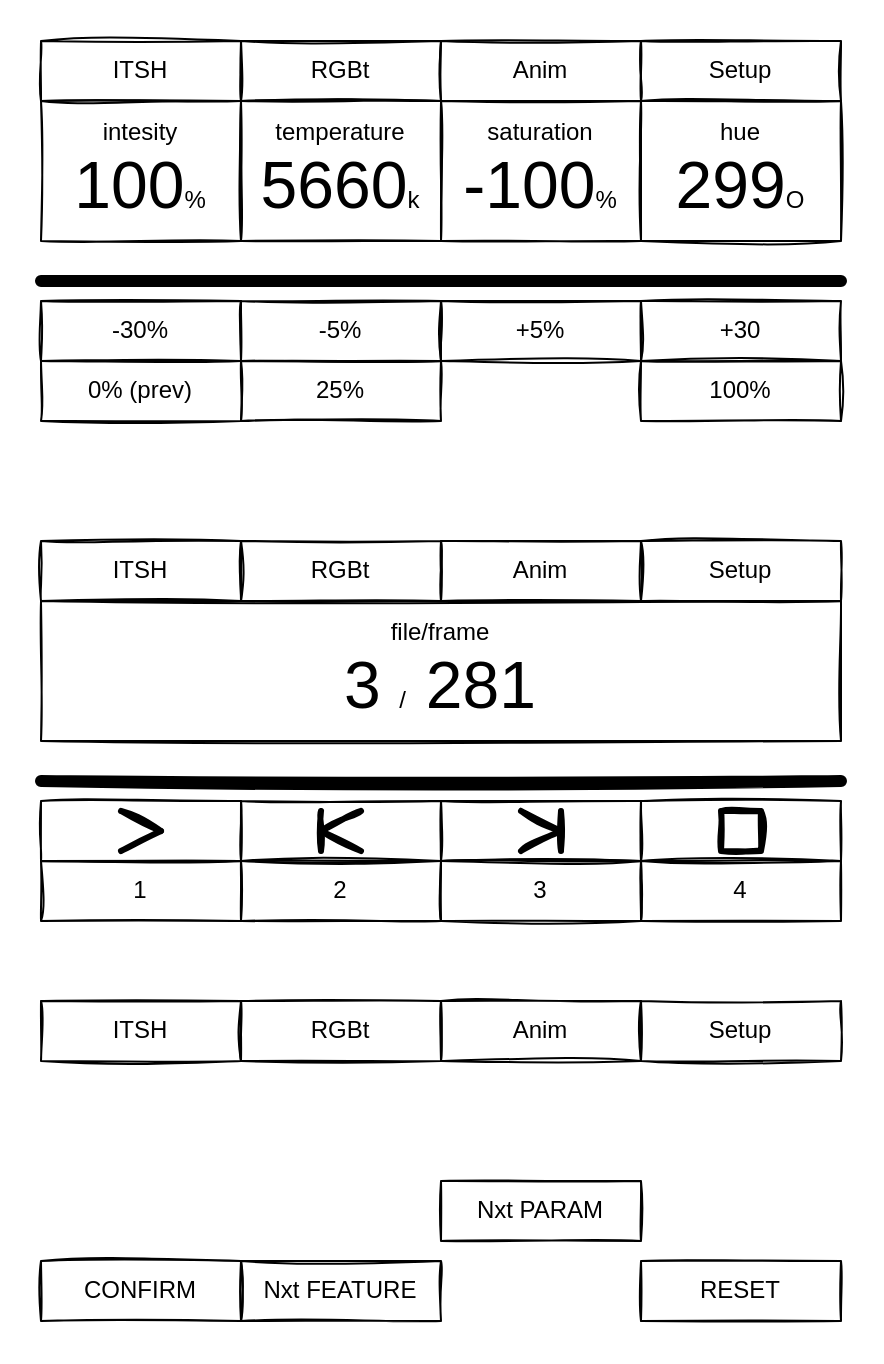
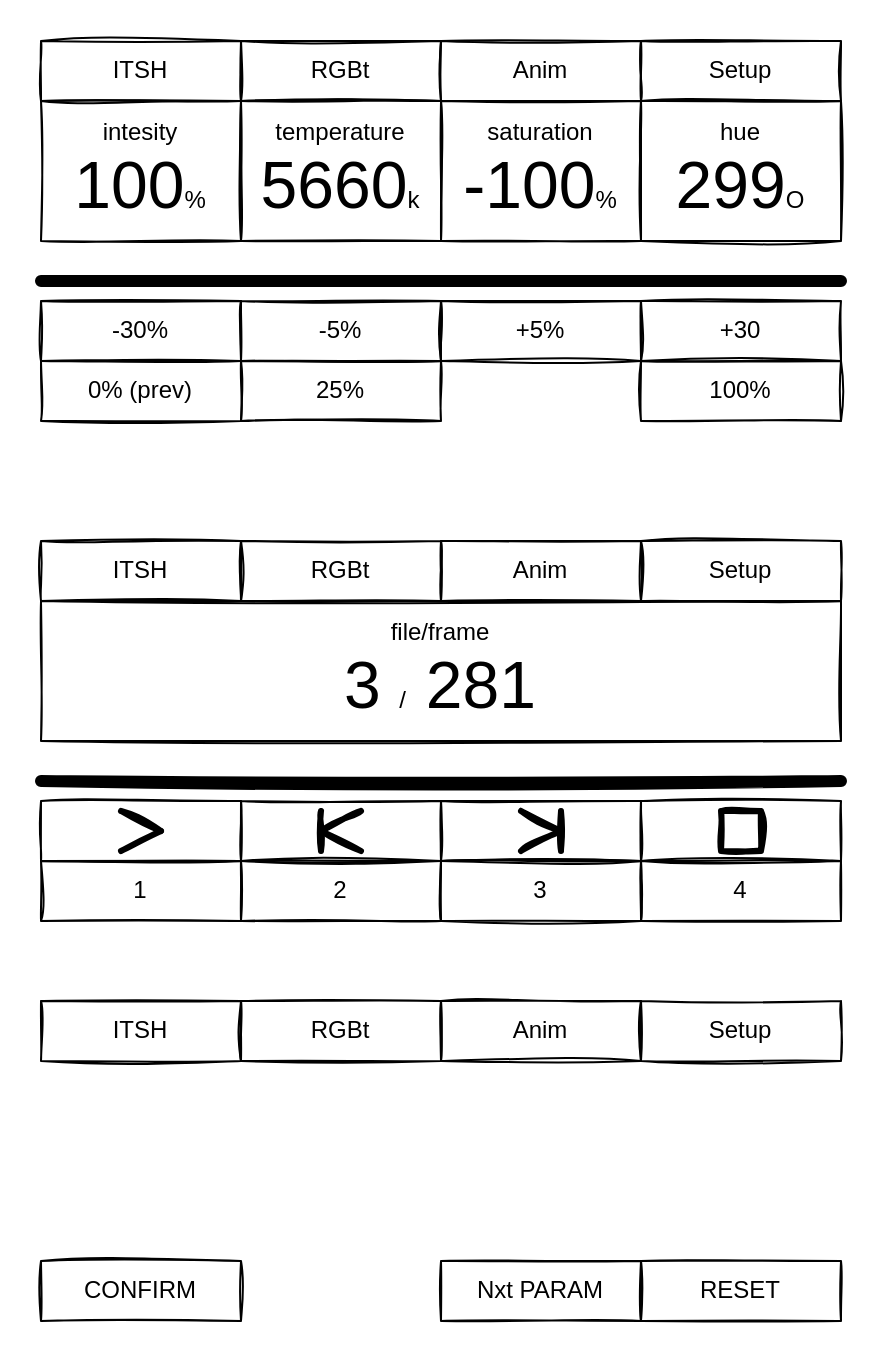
(541, 1211) -> (541, 1291)
(341, 1291) -> none
